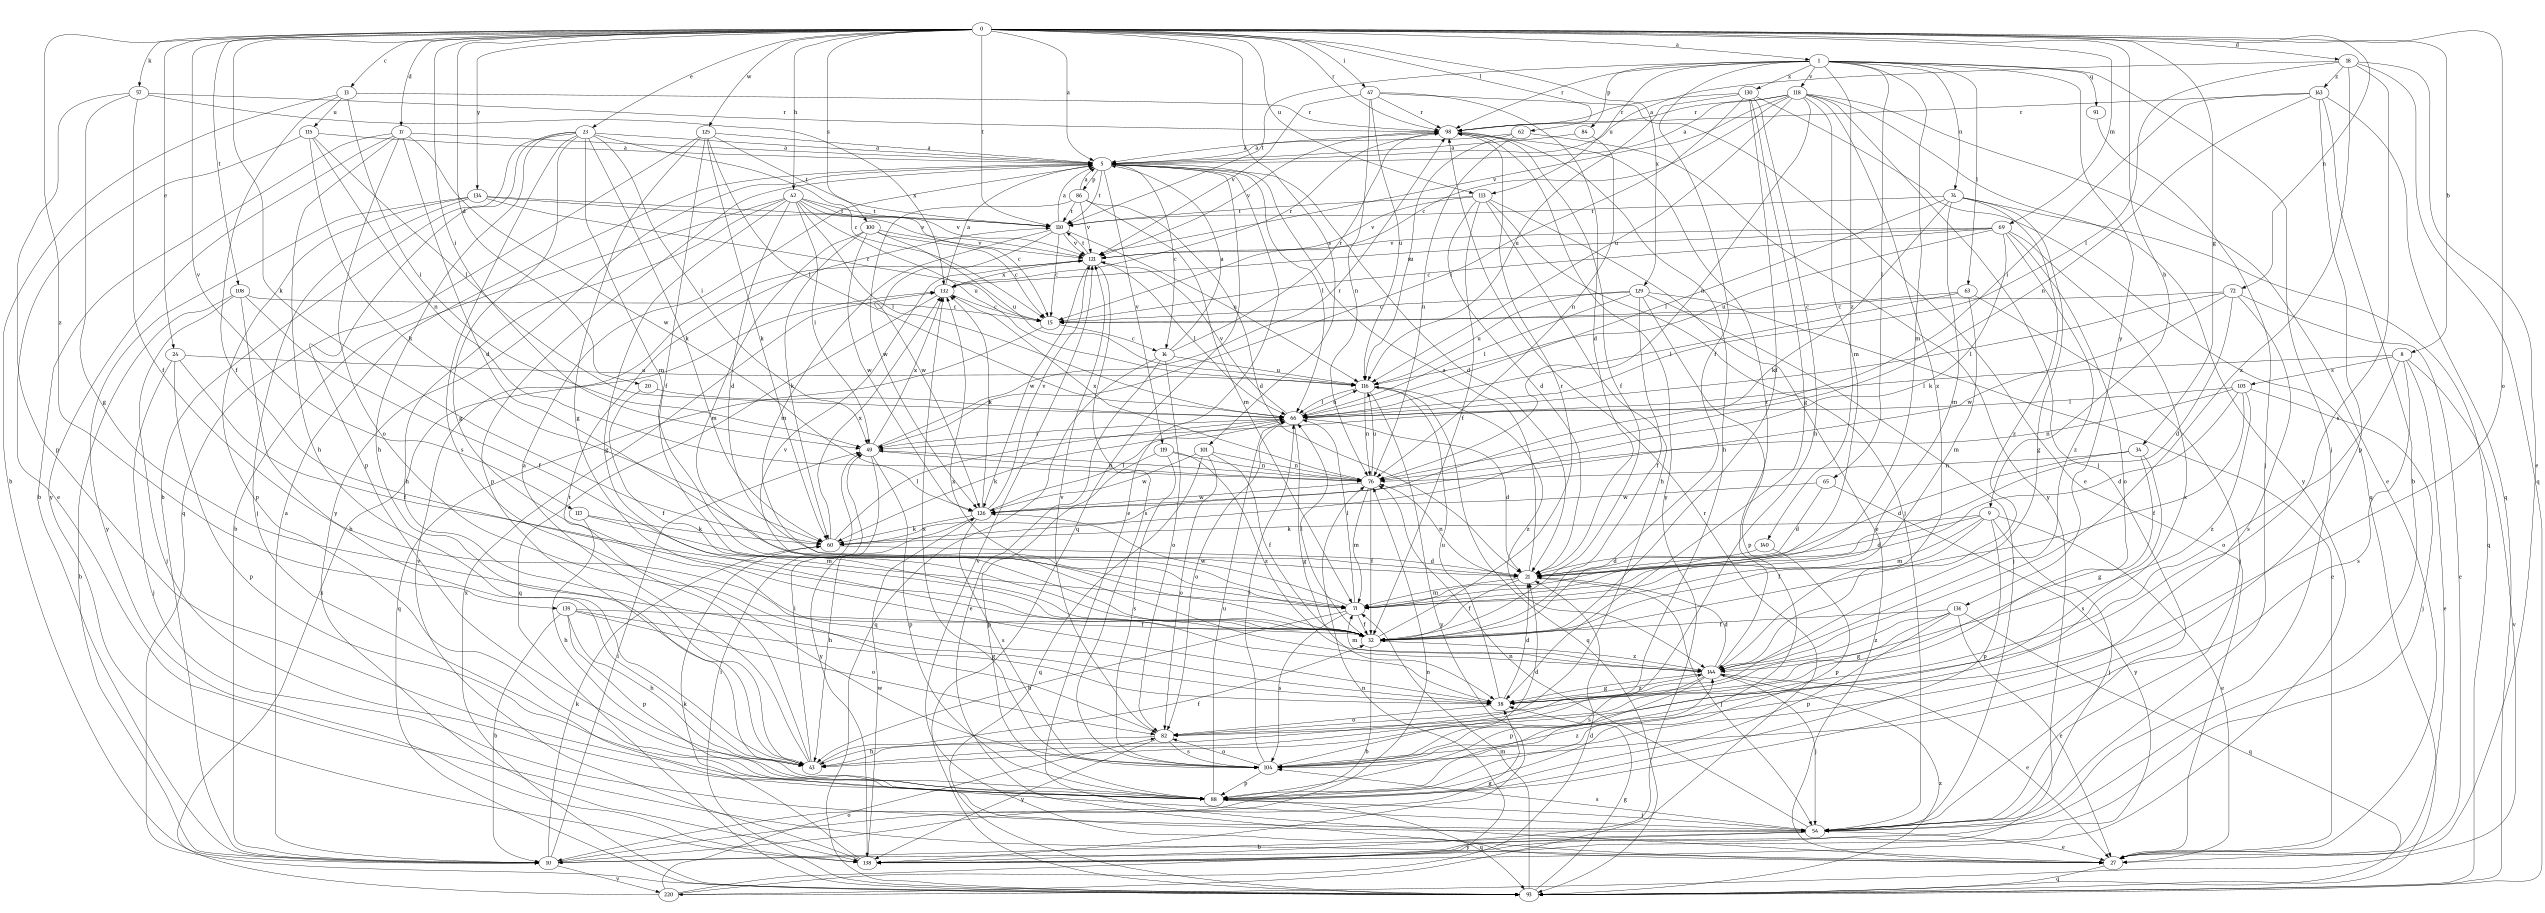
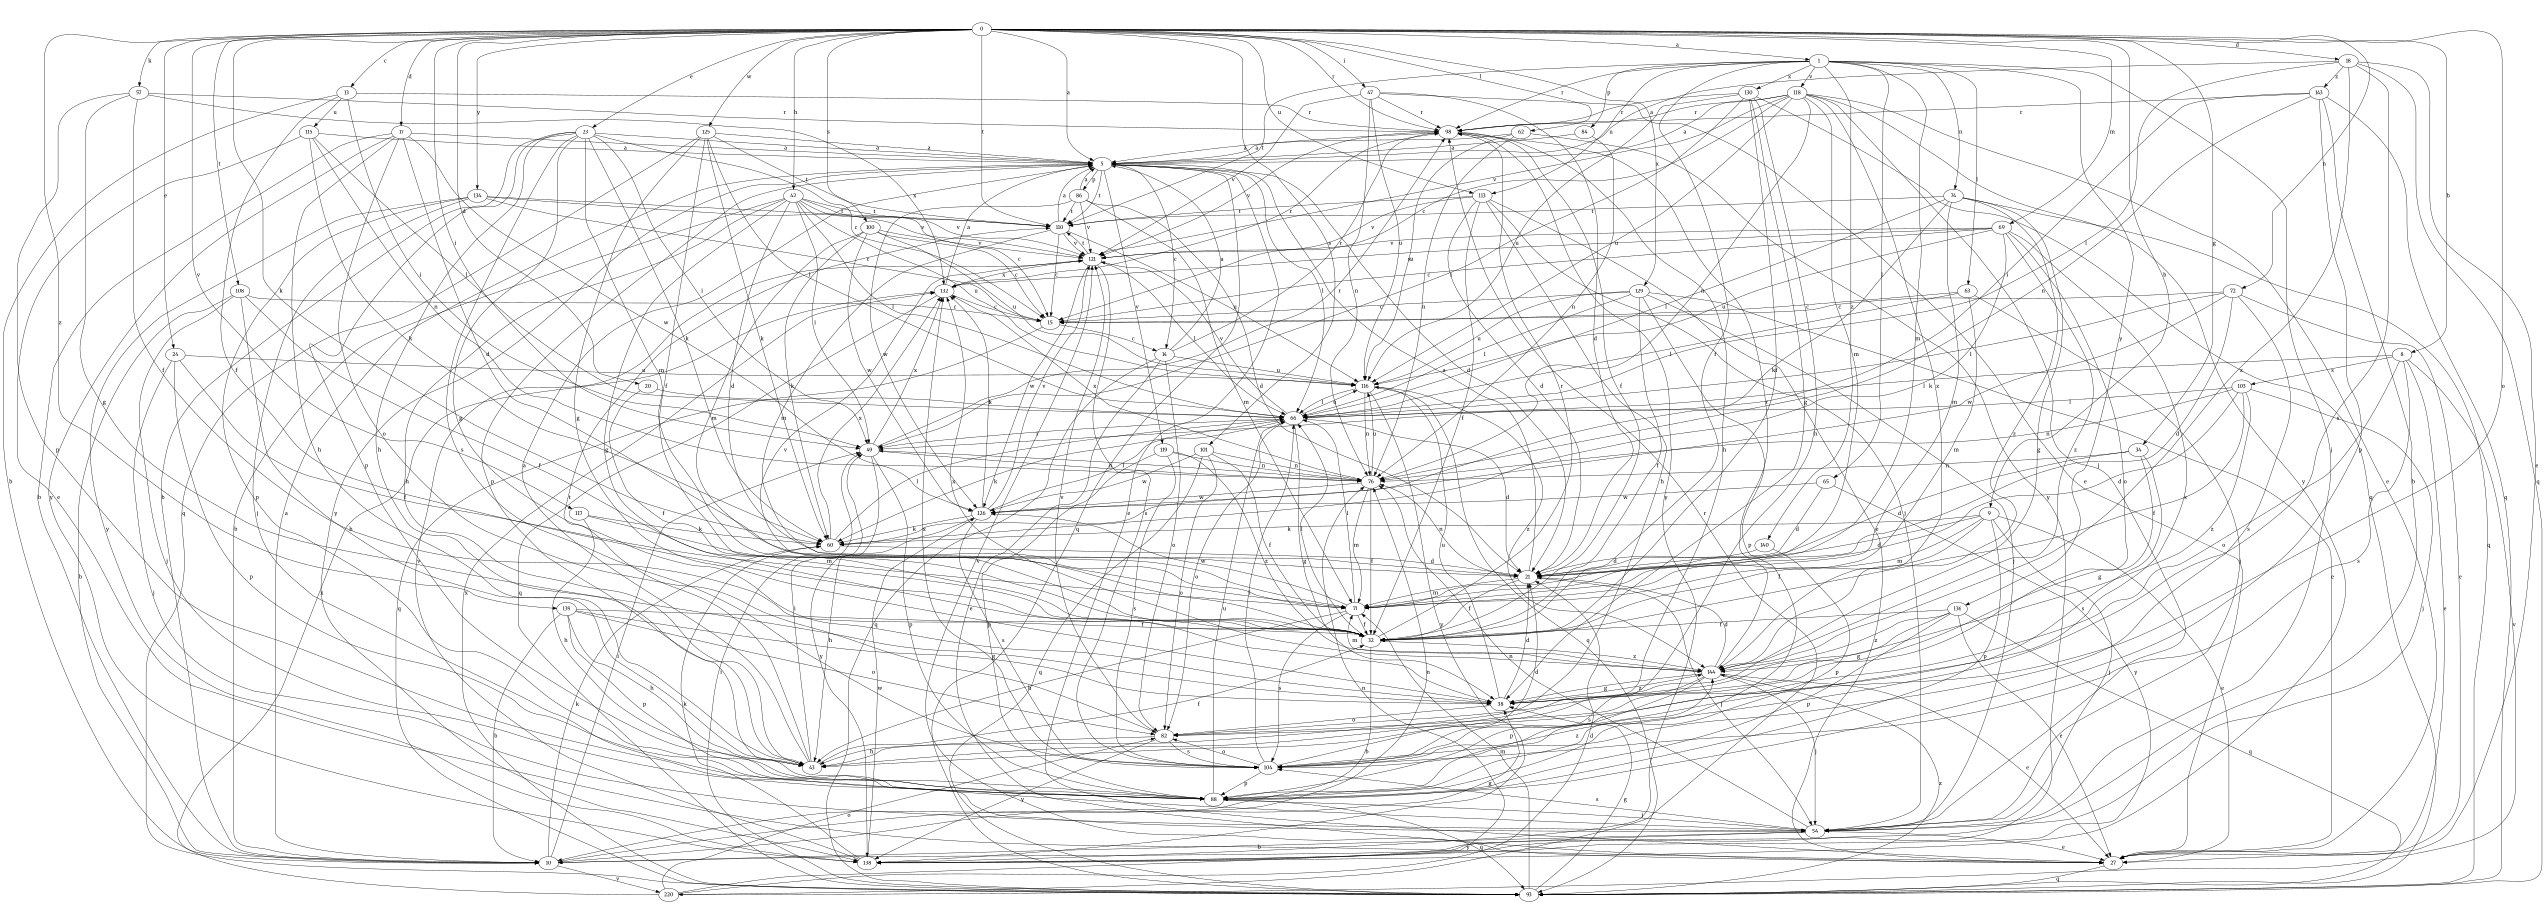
(2096, 113) -> none
(882, 309) -> none
